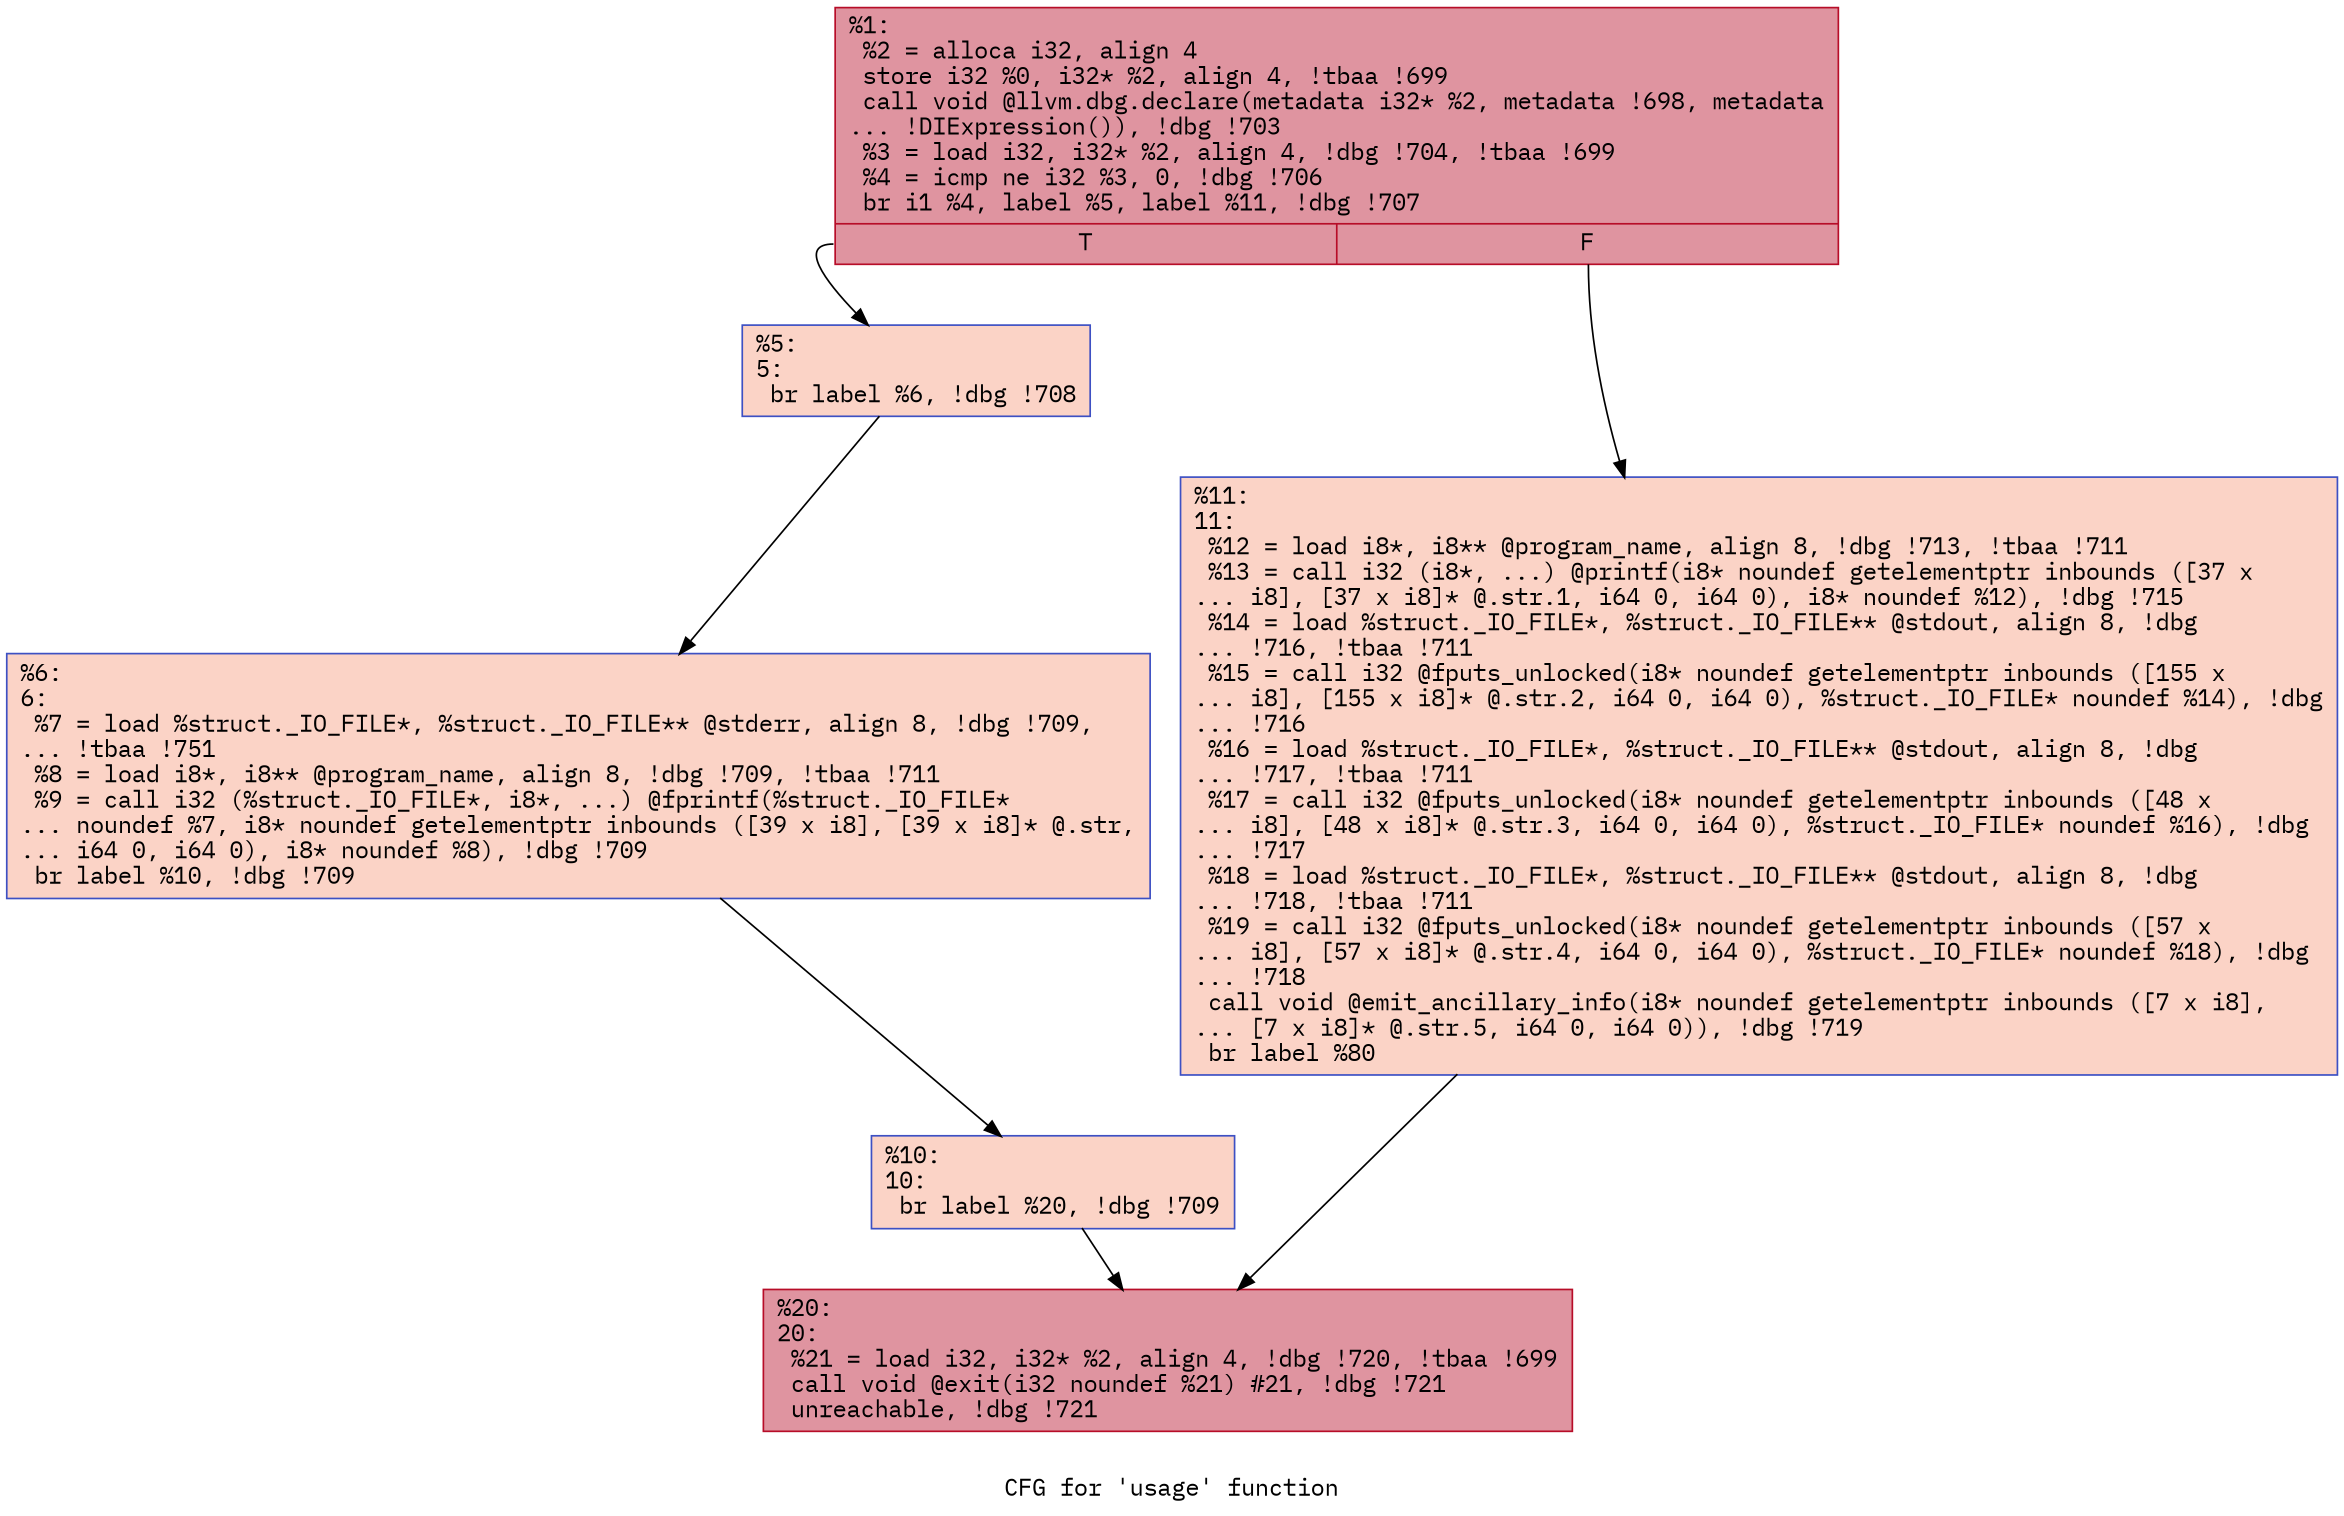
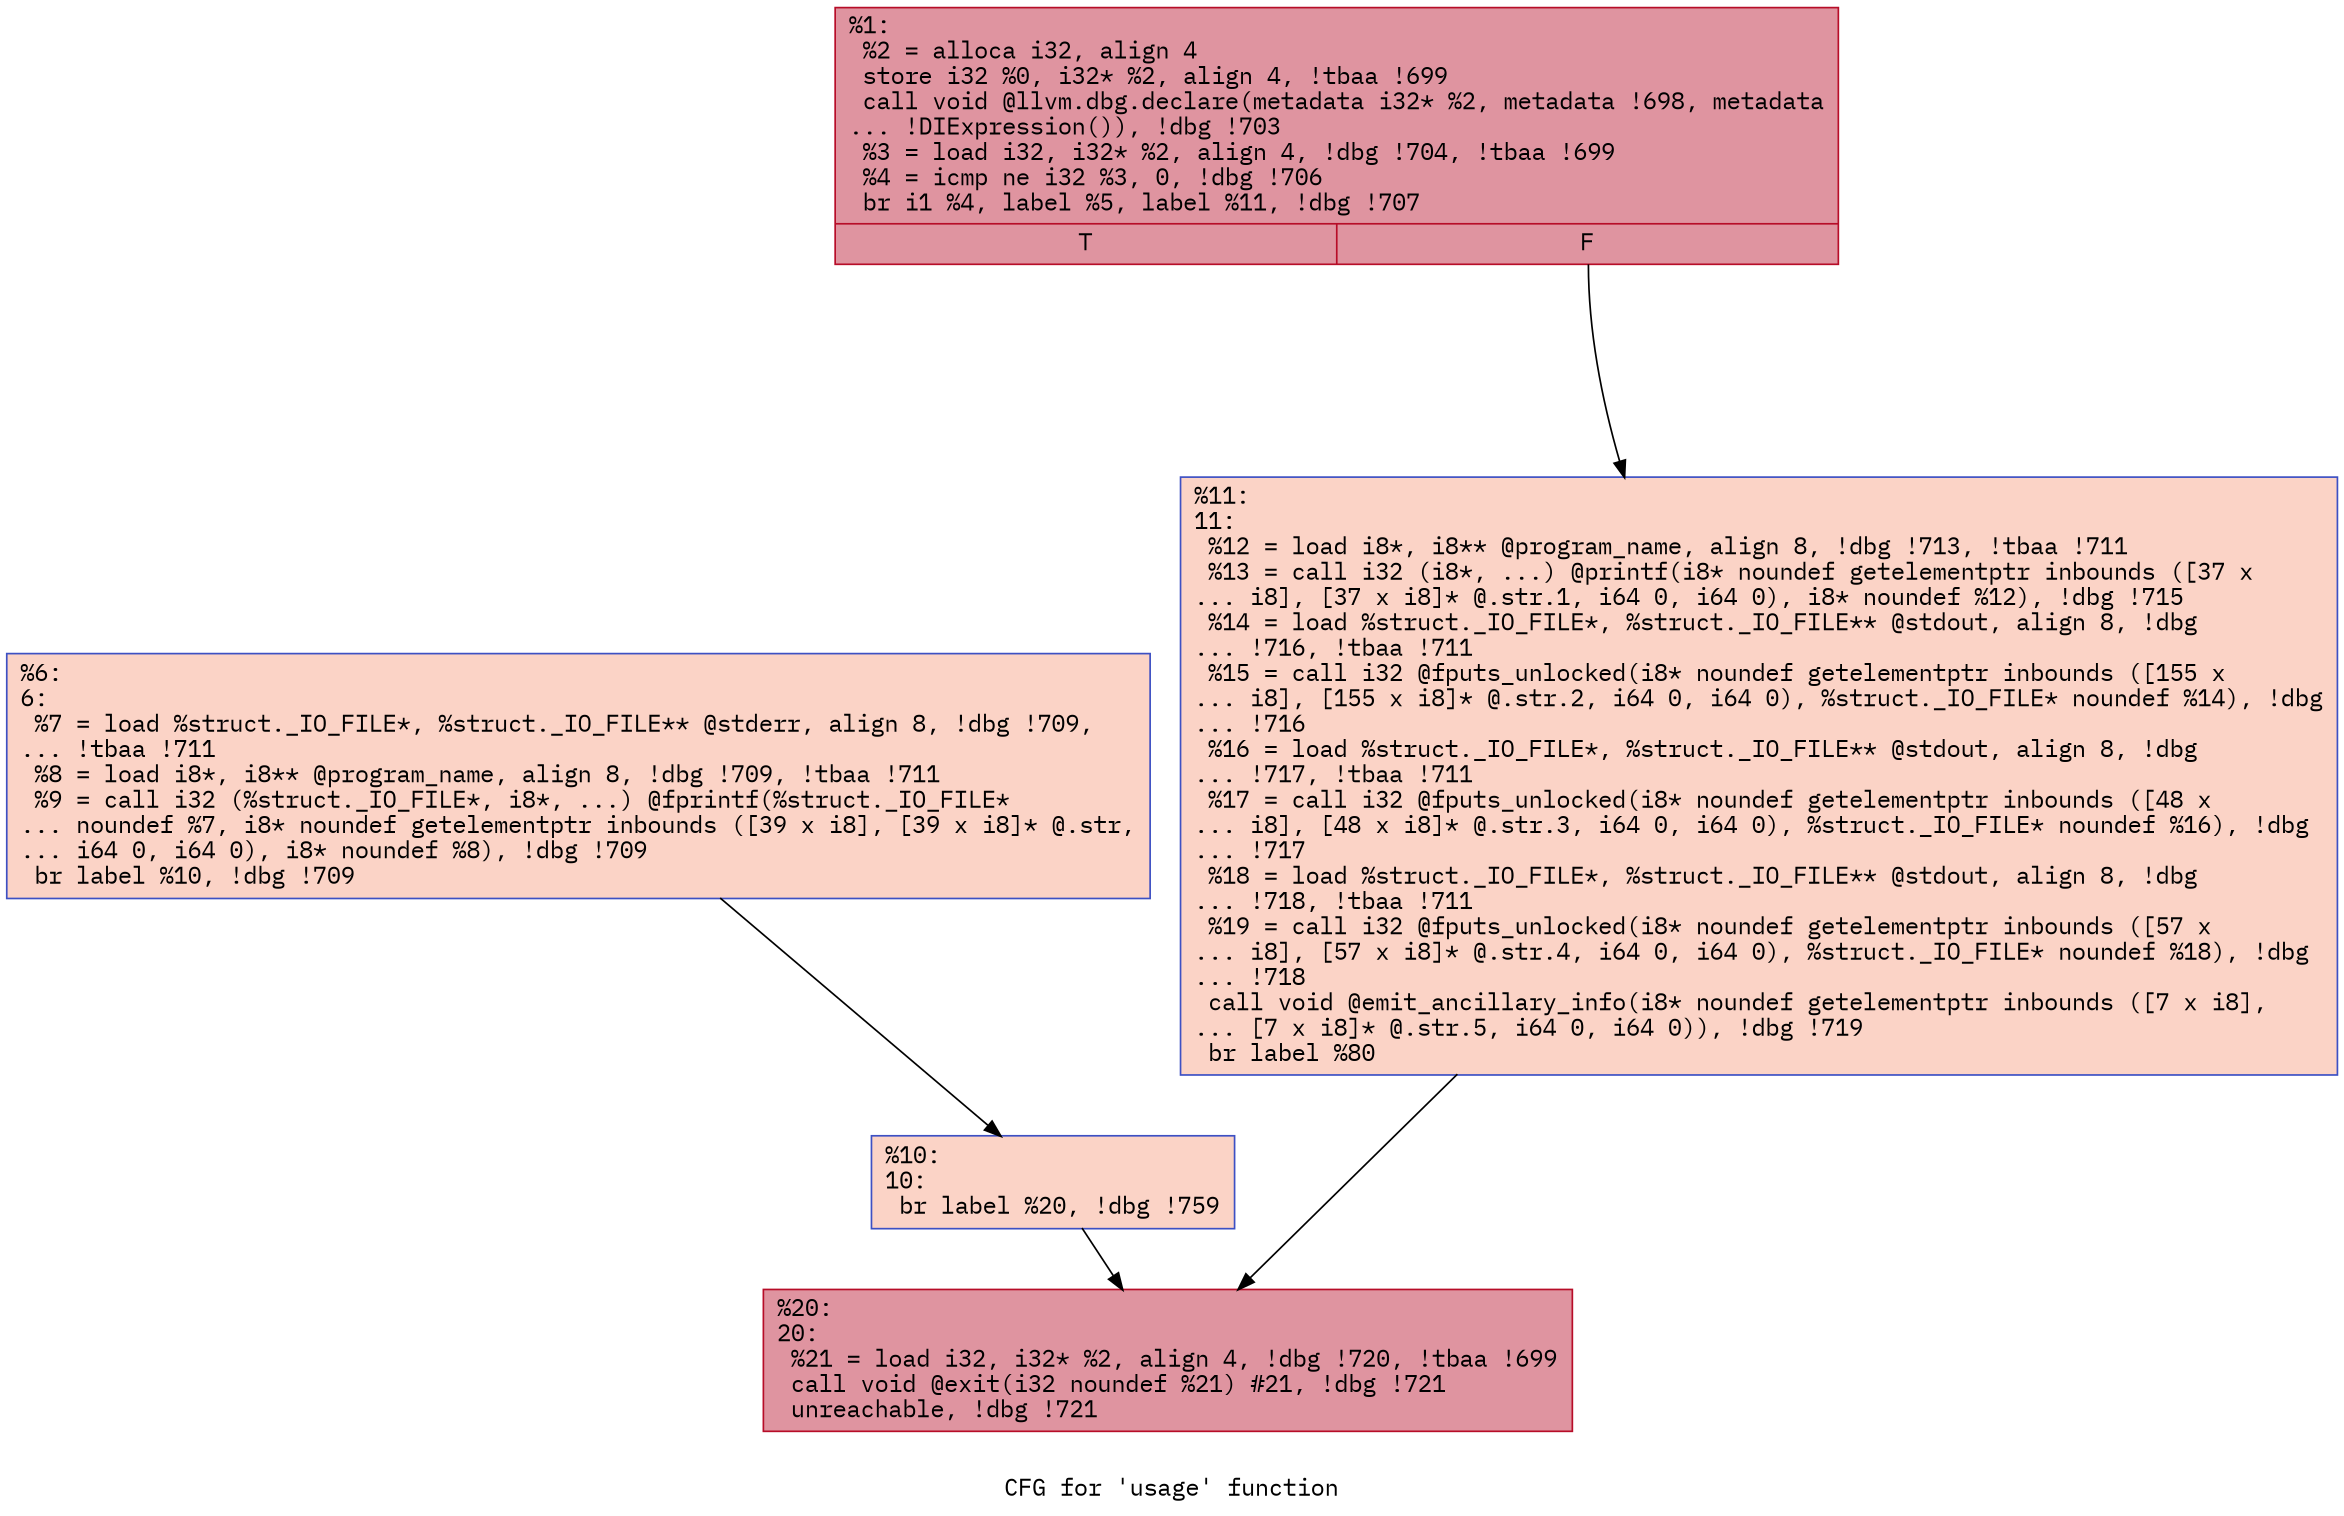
(916, 371) -> none
(118, 750) -> (118, 750)
(1053, 1207) -> (1053, 1207)
